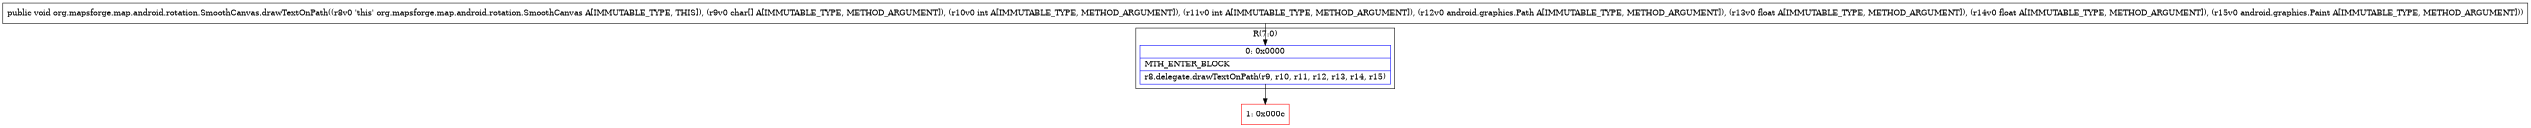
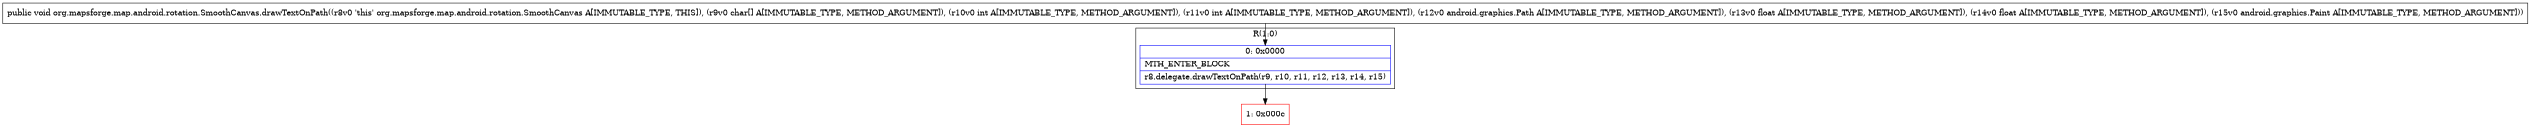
(1265, 34) -> (1265, 34)
